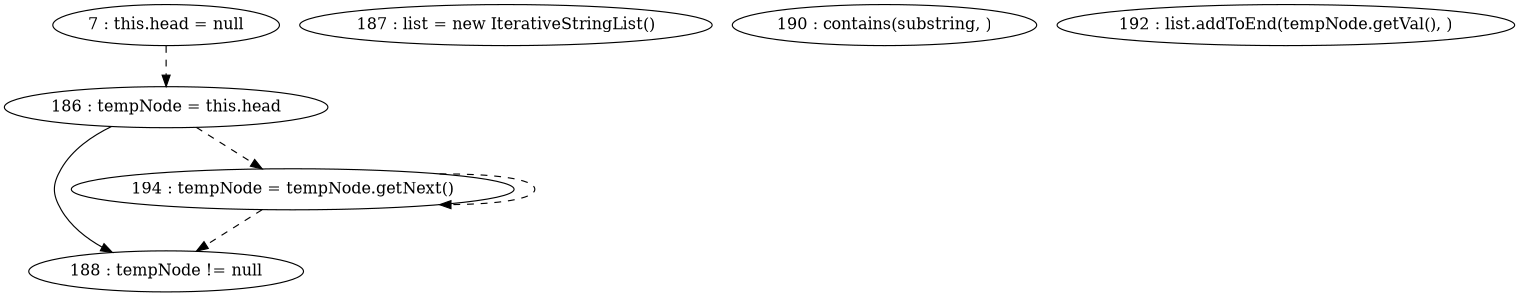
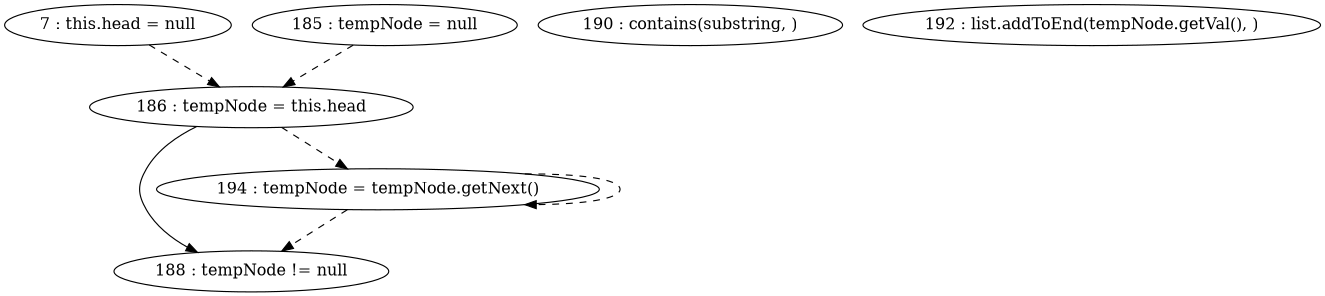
none -> (385, 25)
(506, 25) -> none
